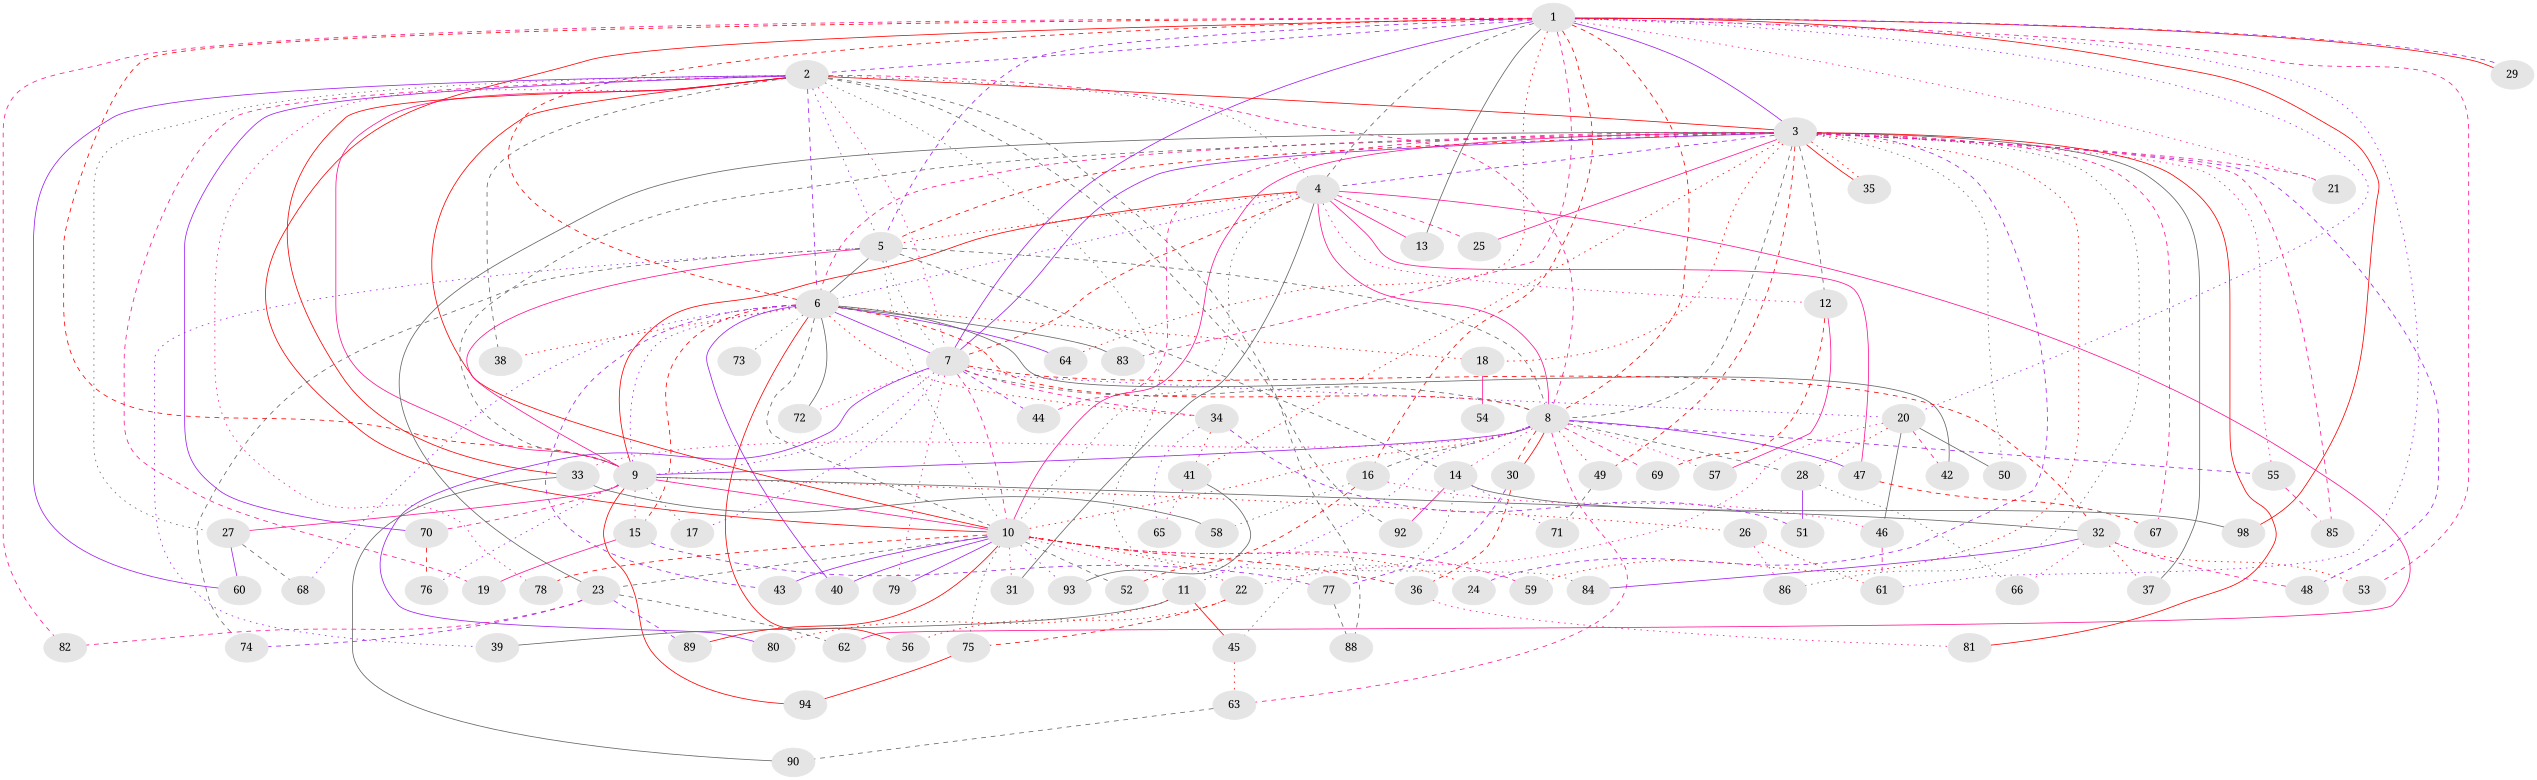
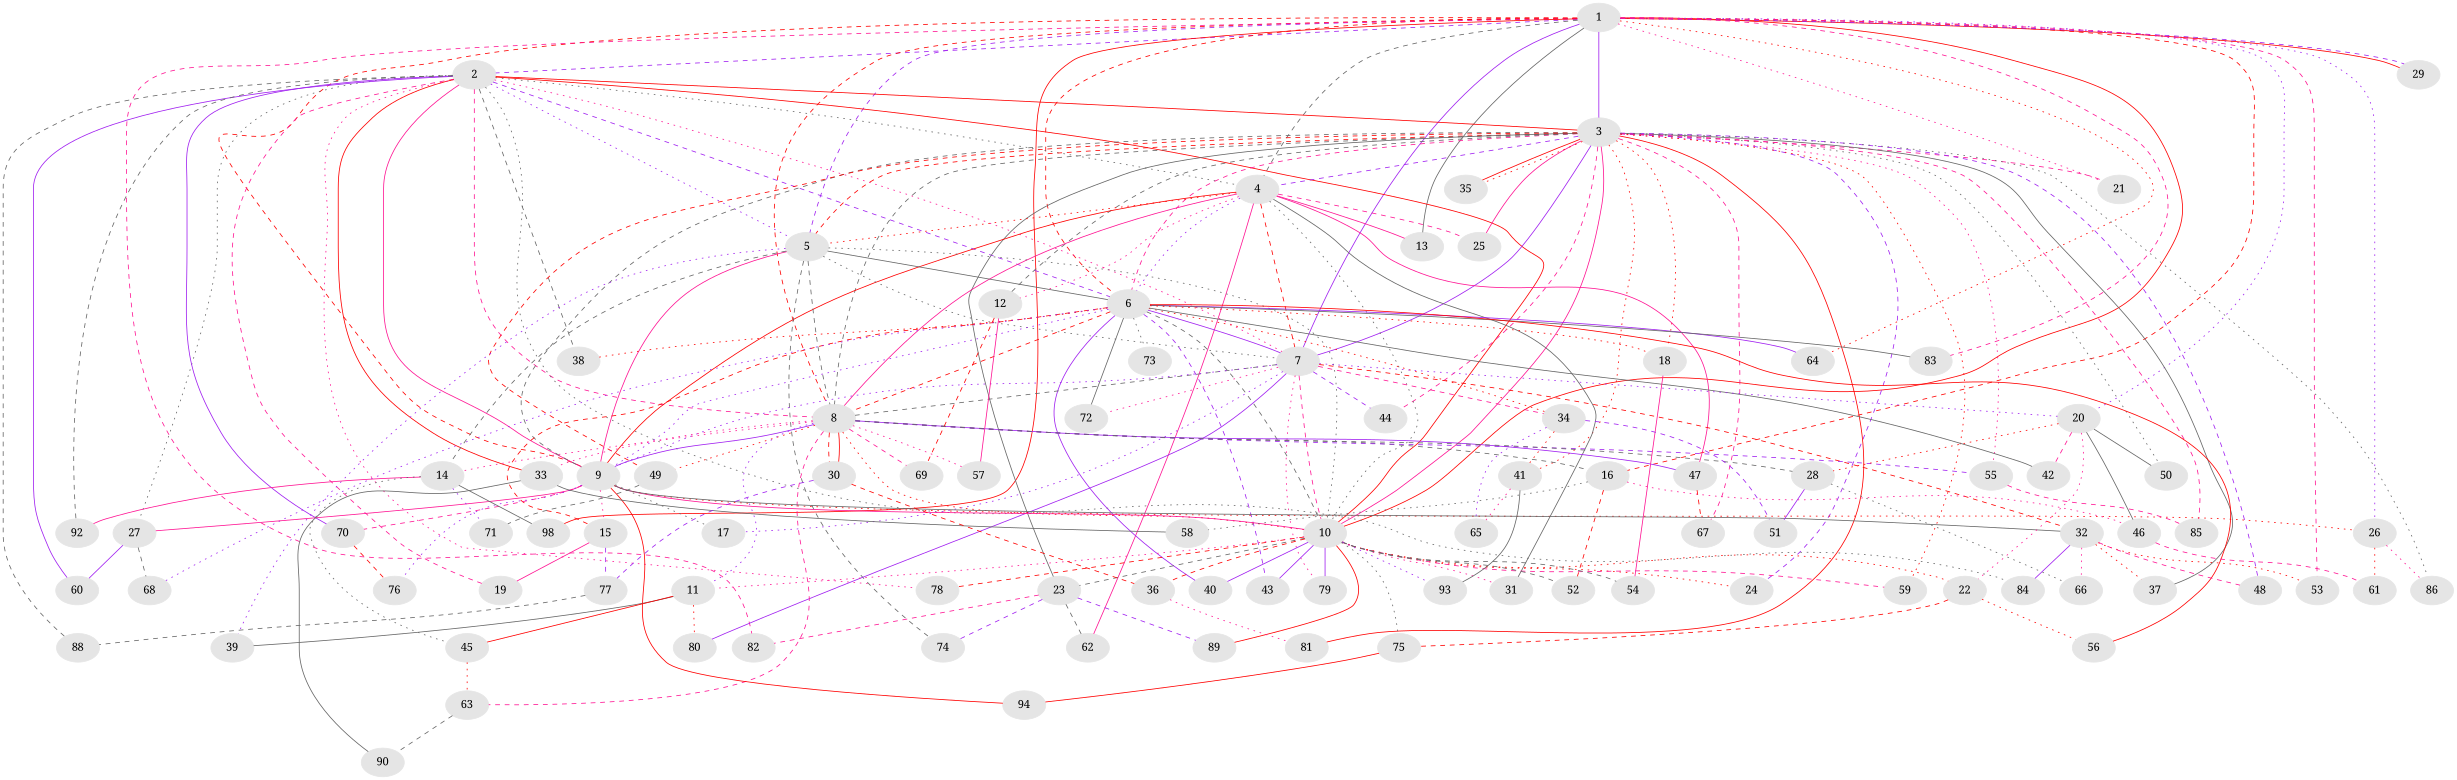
(2386, 169) -> (2301, 54)
none -> (1507, 562)
